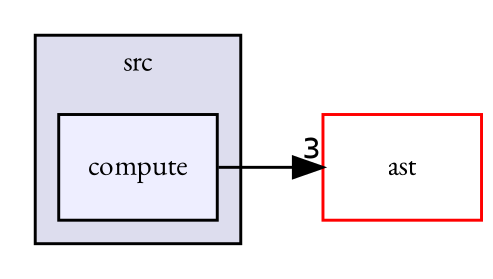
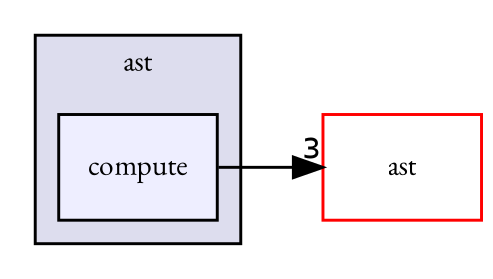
(138, 63) -> (138, 63)
